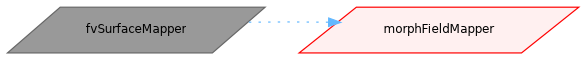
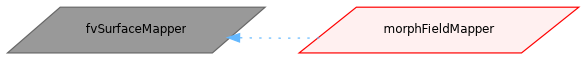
(286, 22) -> (281, 38)
